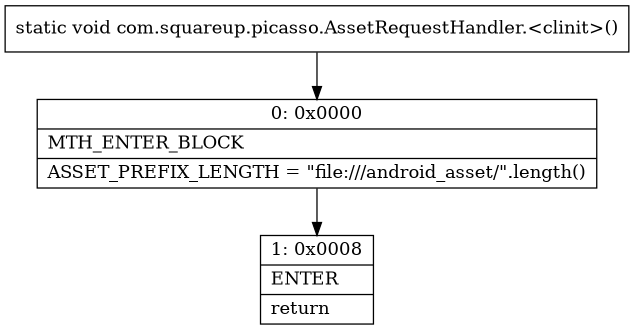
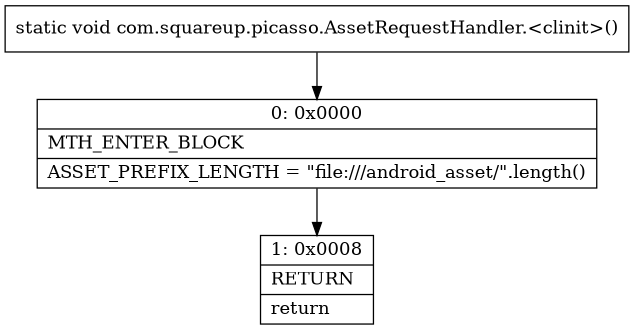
(305, 279) -> (312, 279)
